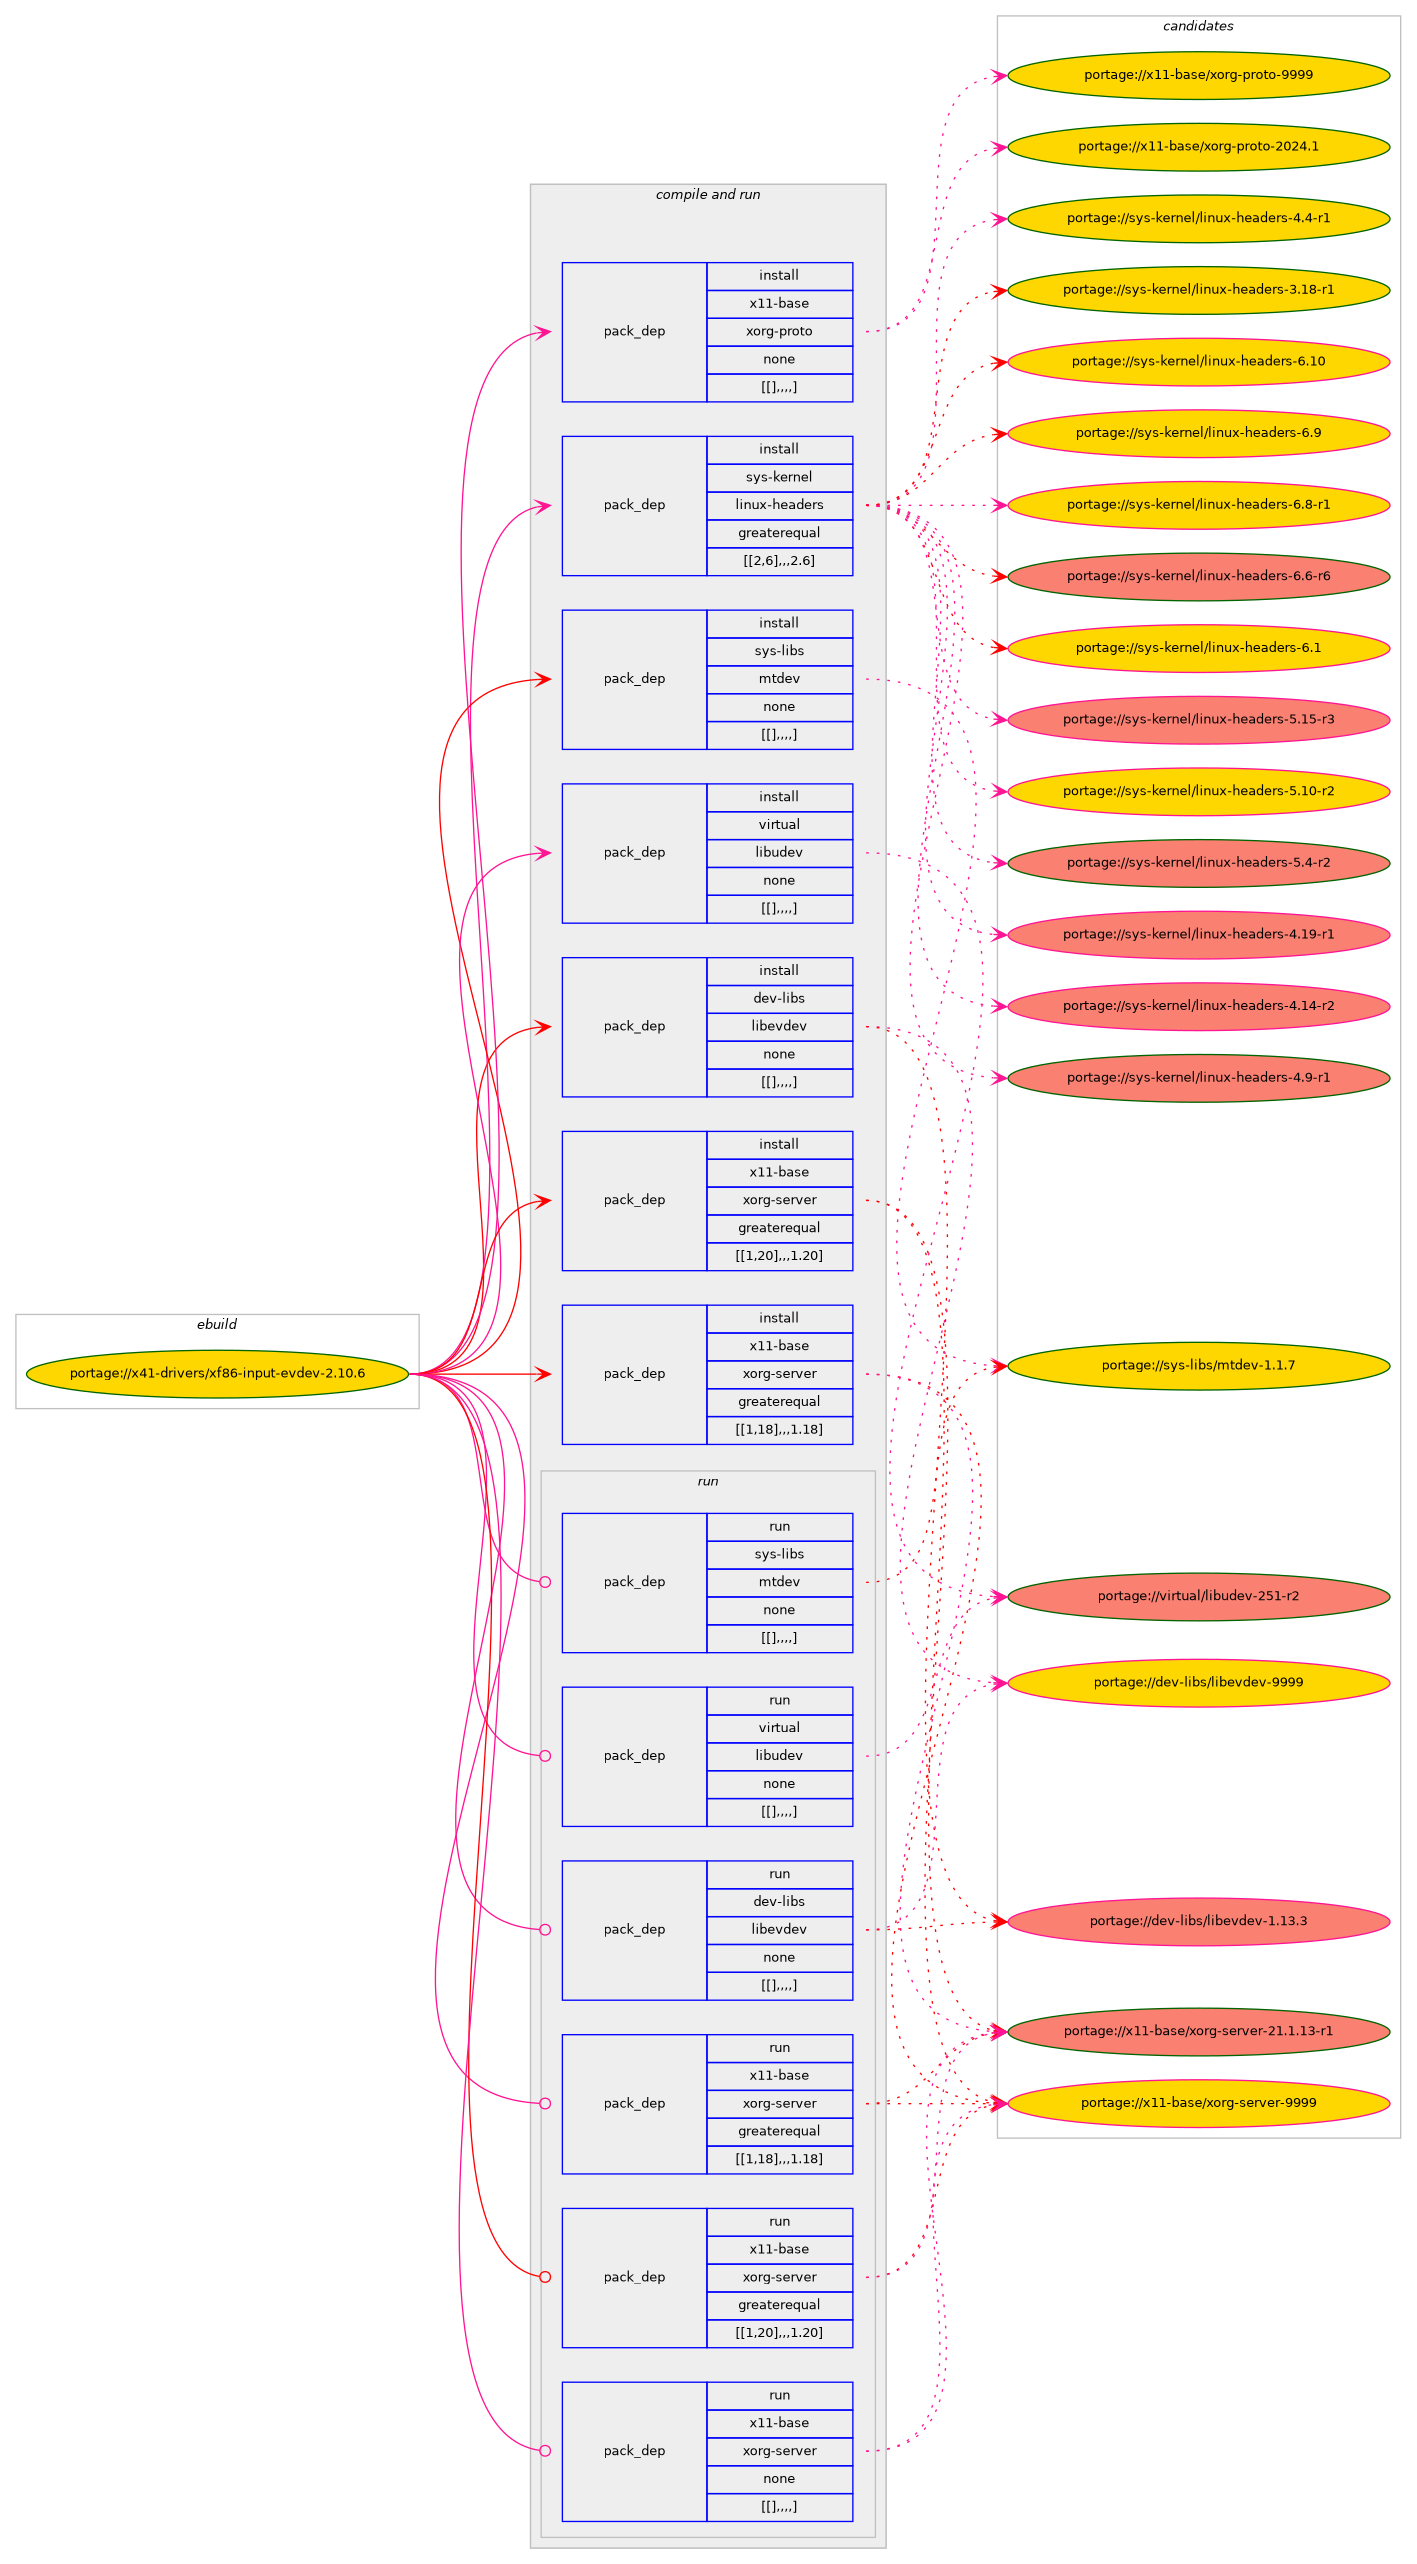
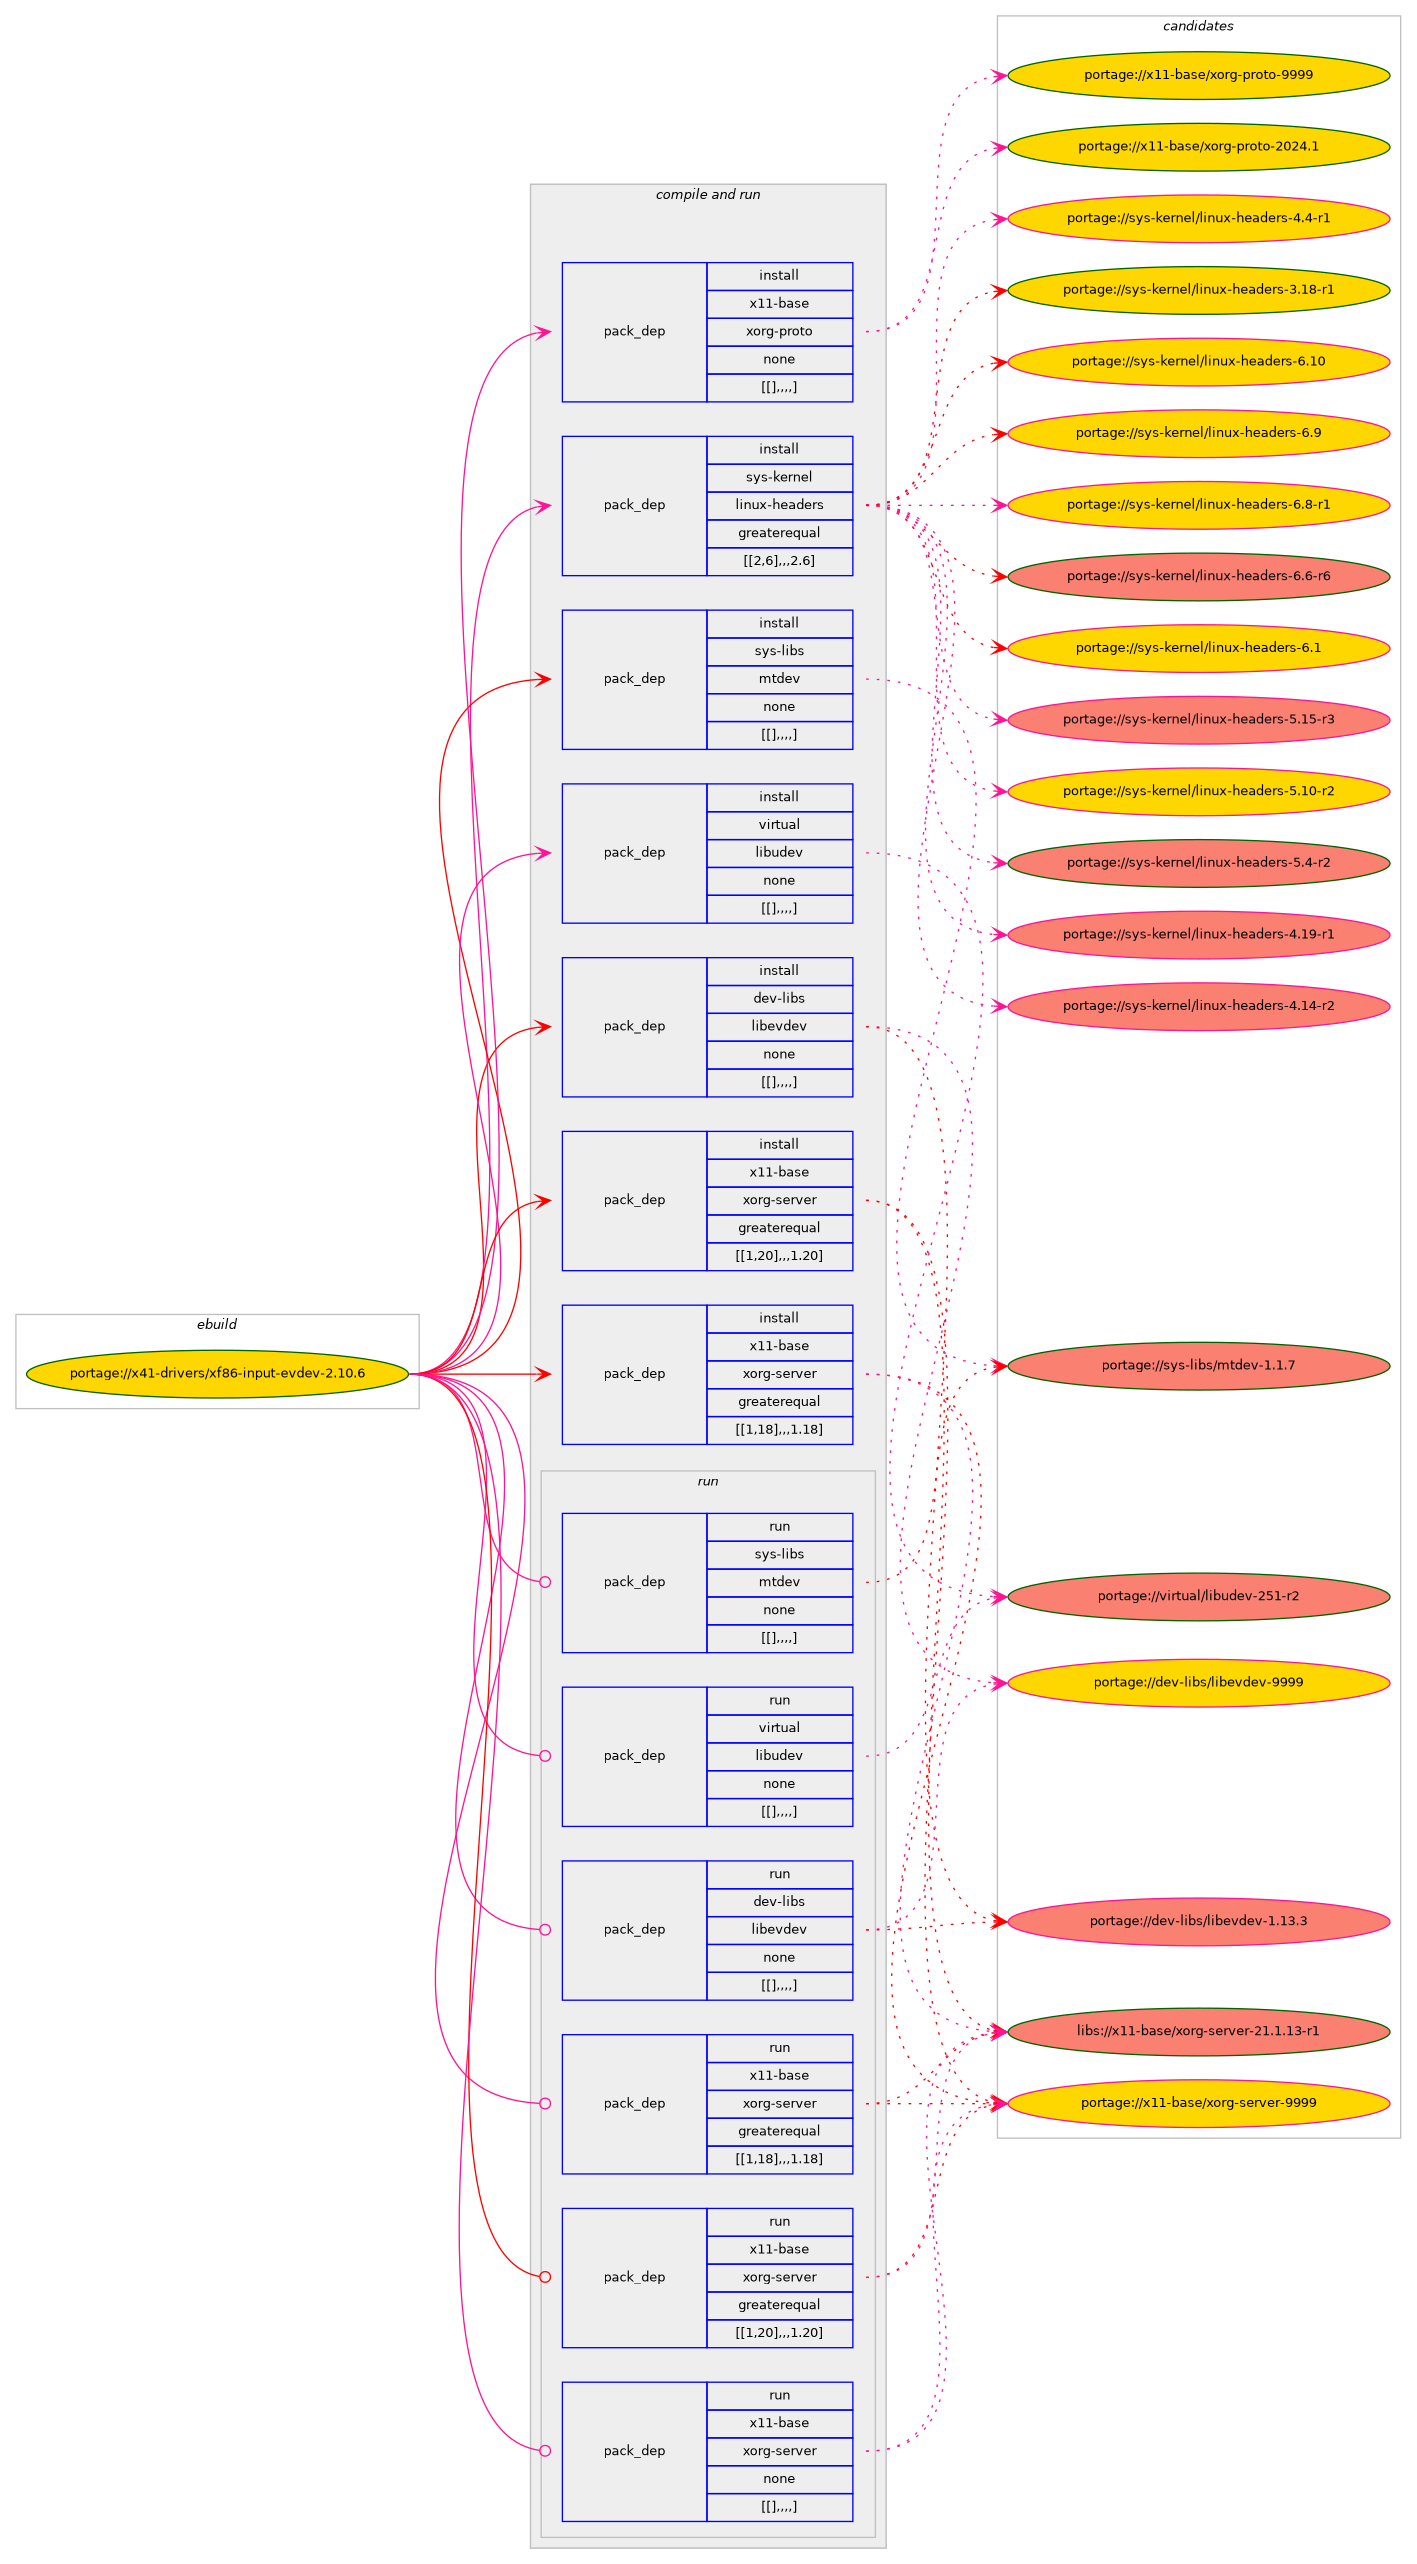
(1199, 219) -> (1199, 219)
(1199, 1078) -> none
(1199, 1366) -> (1199, 1366)
(1199, 2032) -> (1199, 2032)
